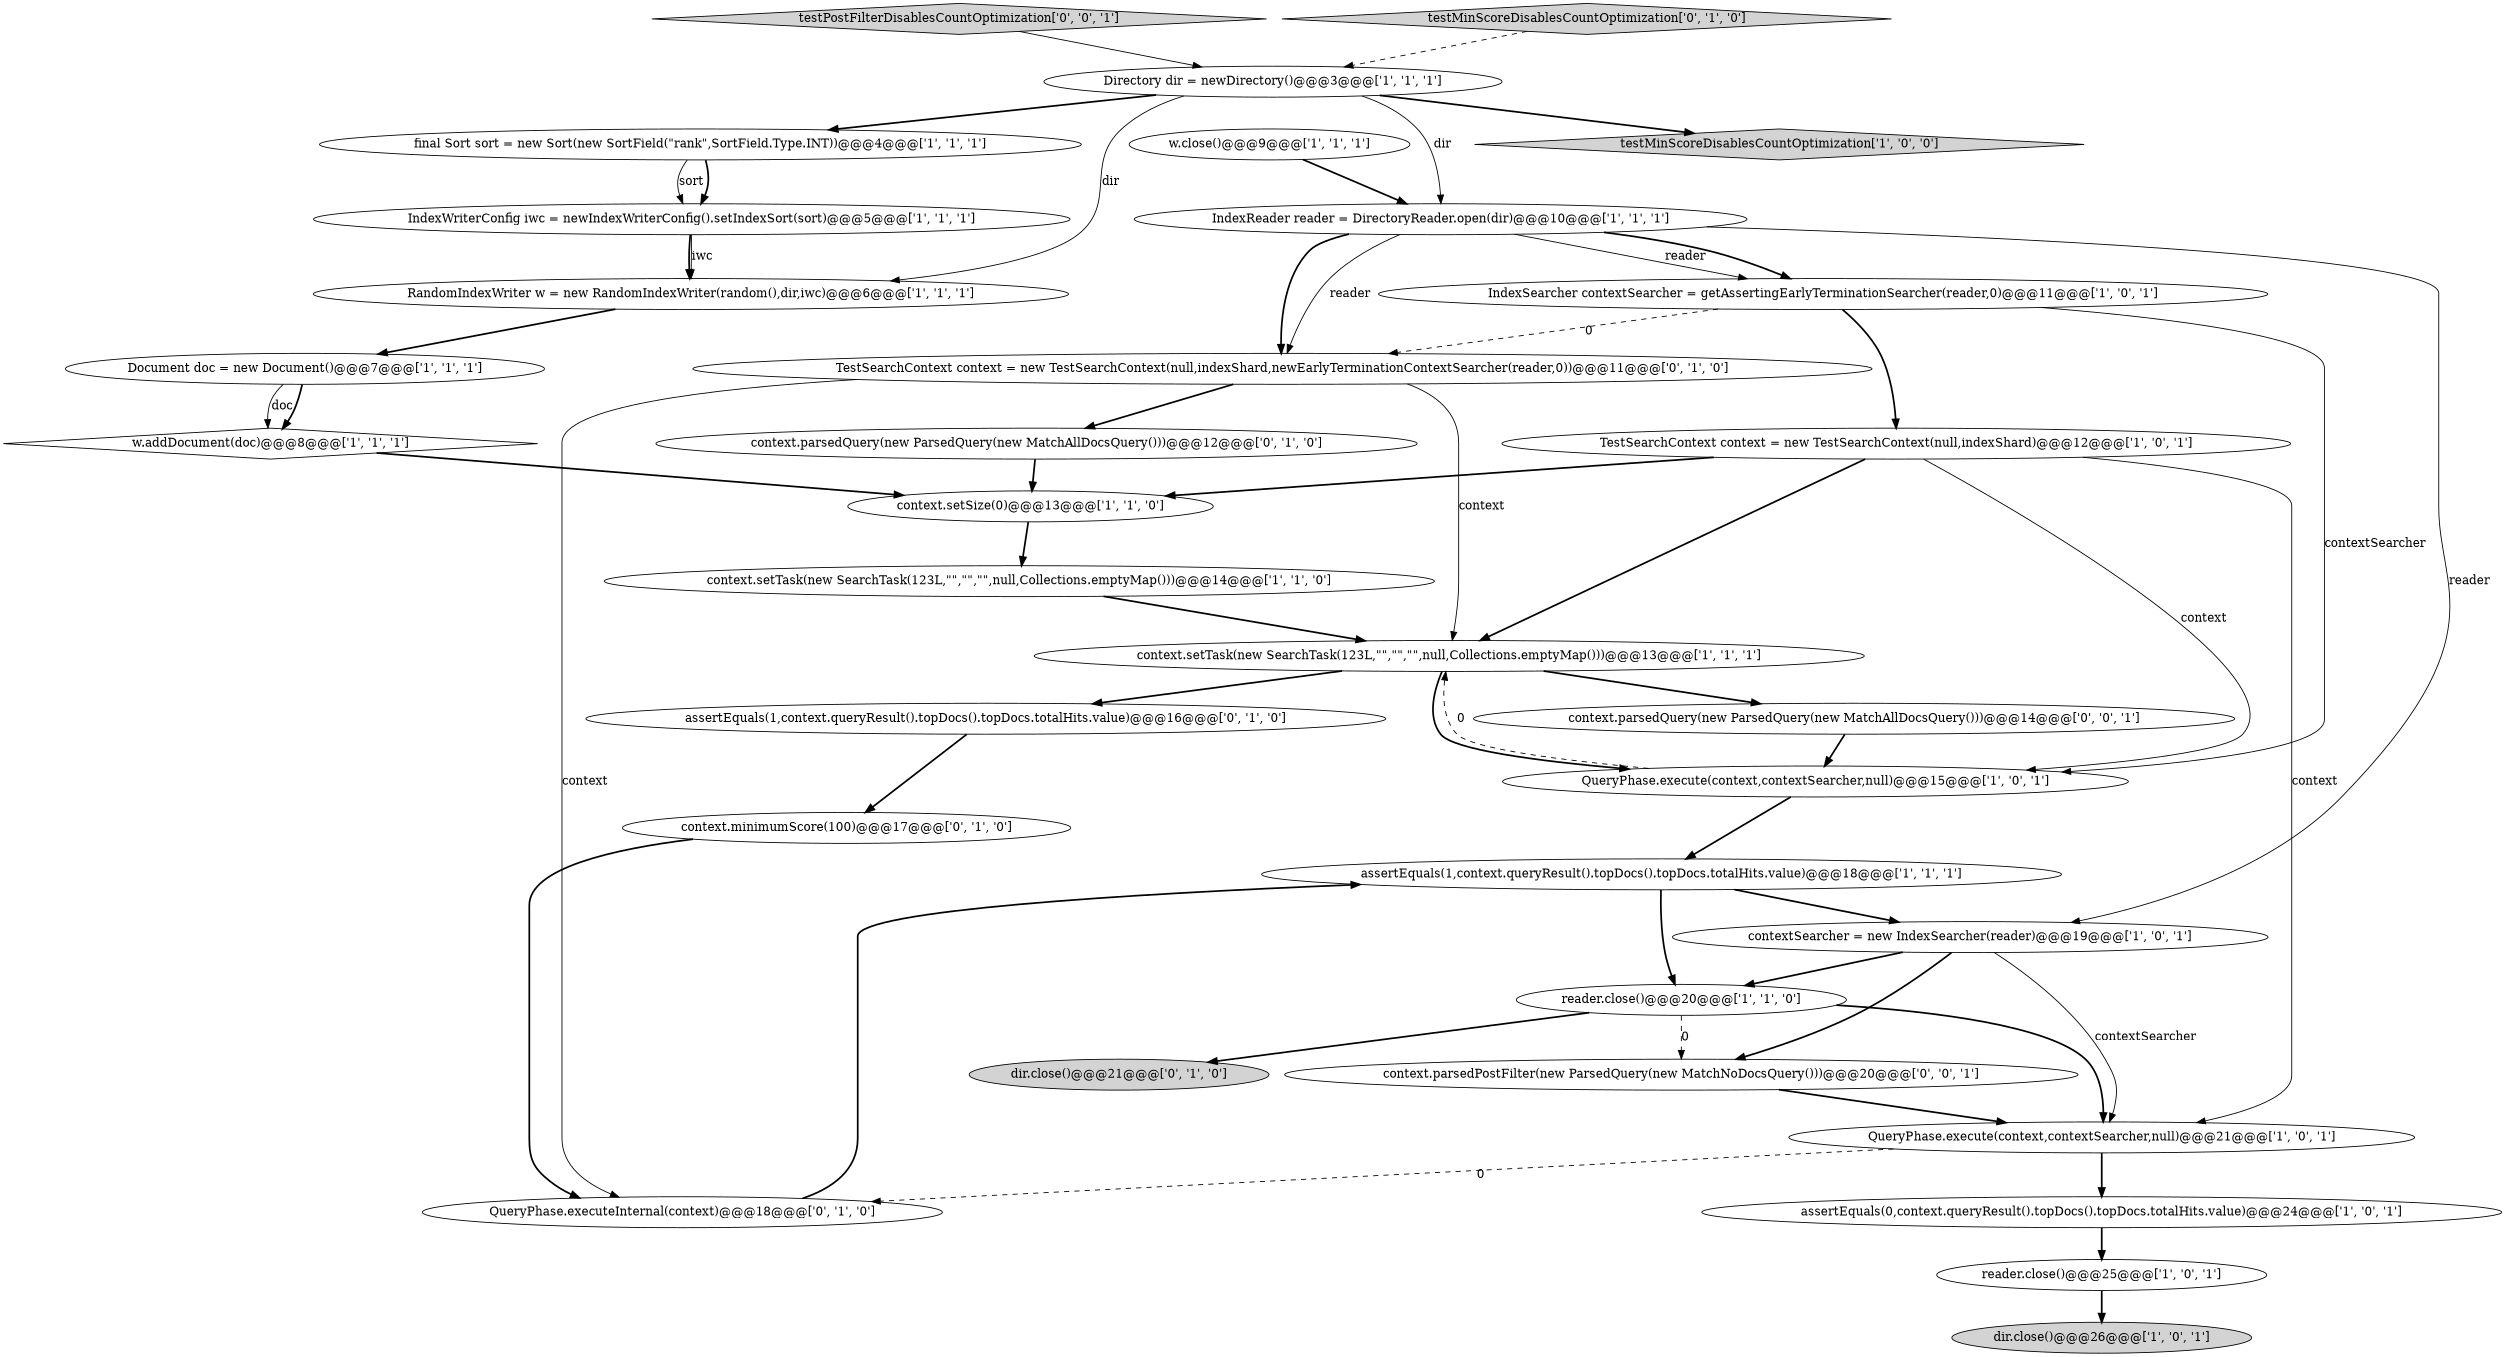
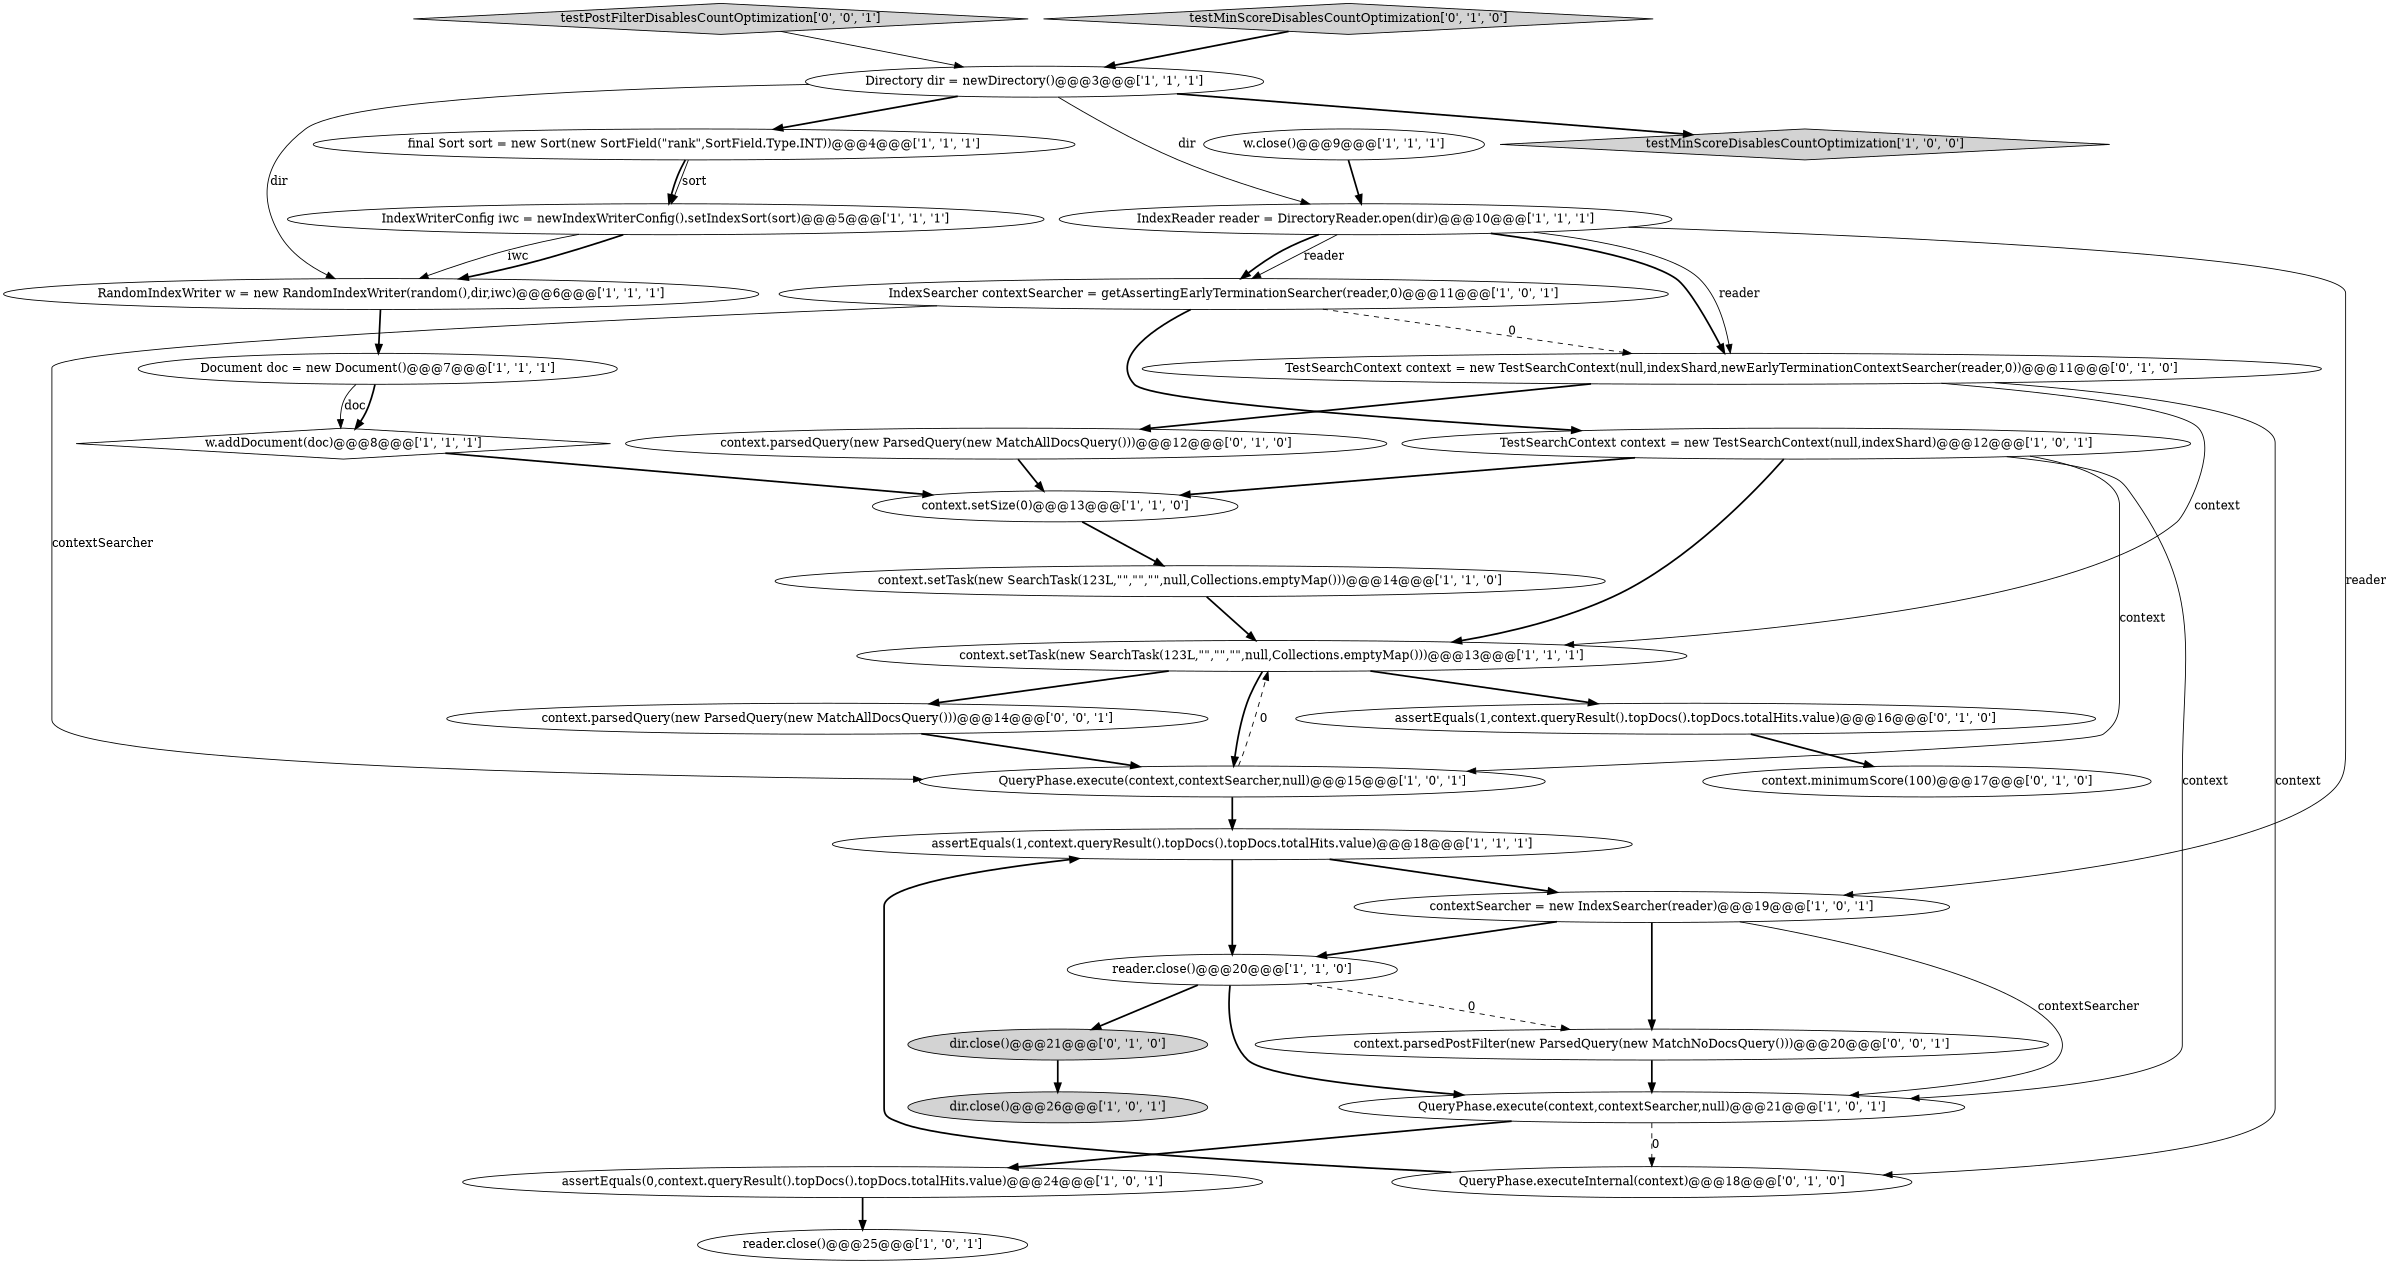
(1440, 48) -> (1202, 48)
(529, 966) -> none
(2102, 1302) -> (1058, 1072)
